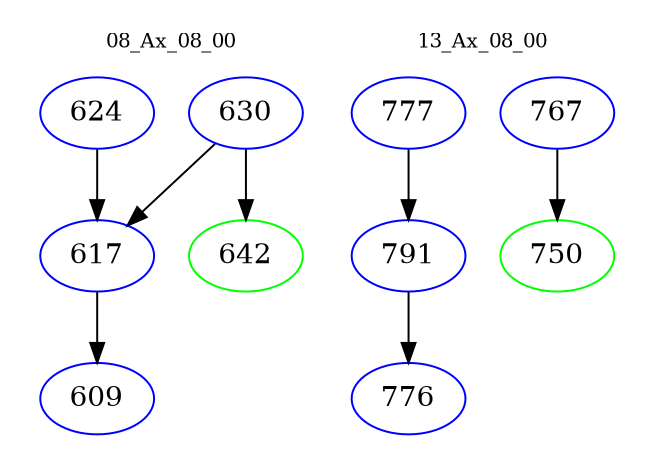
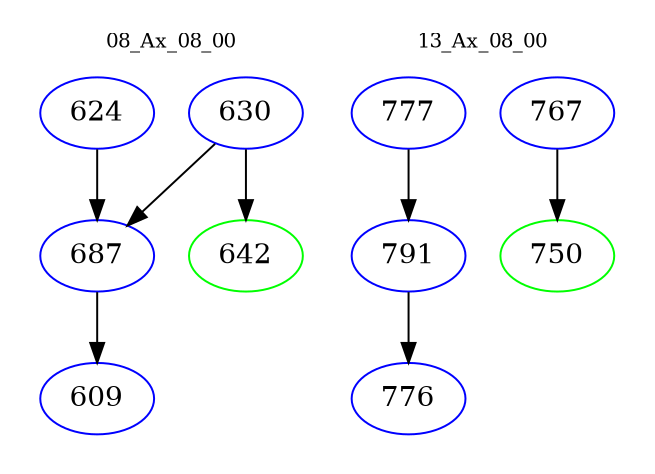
(97, 256) -> (97, 256)
